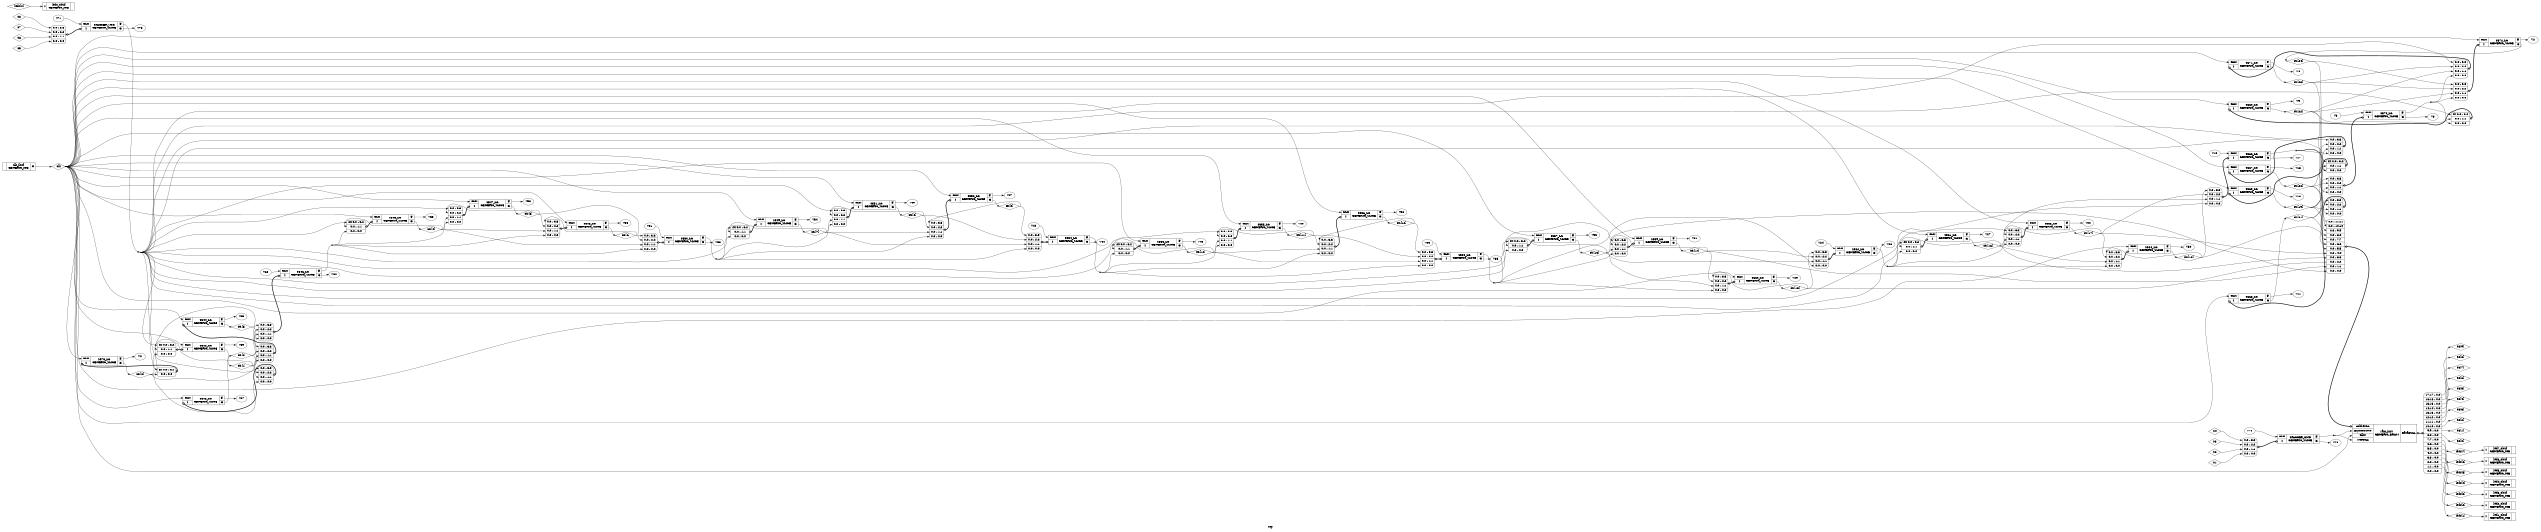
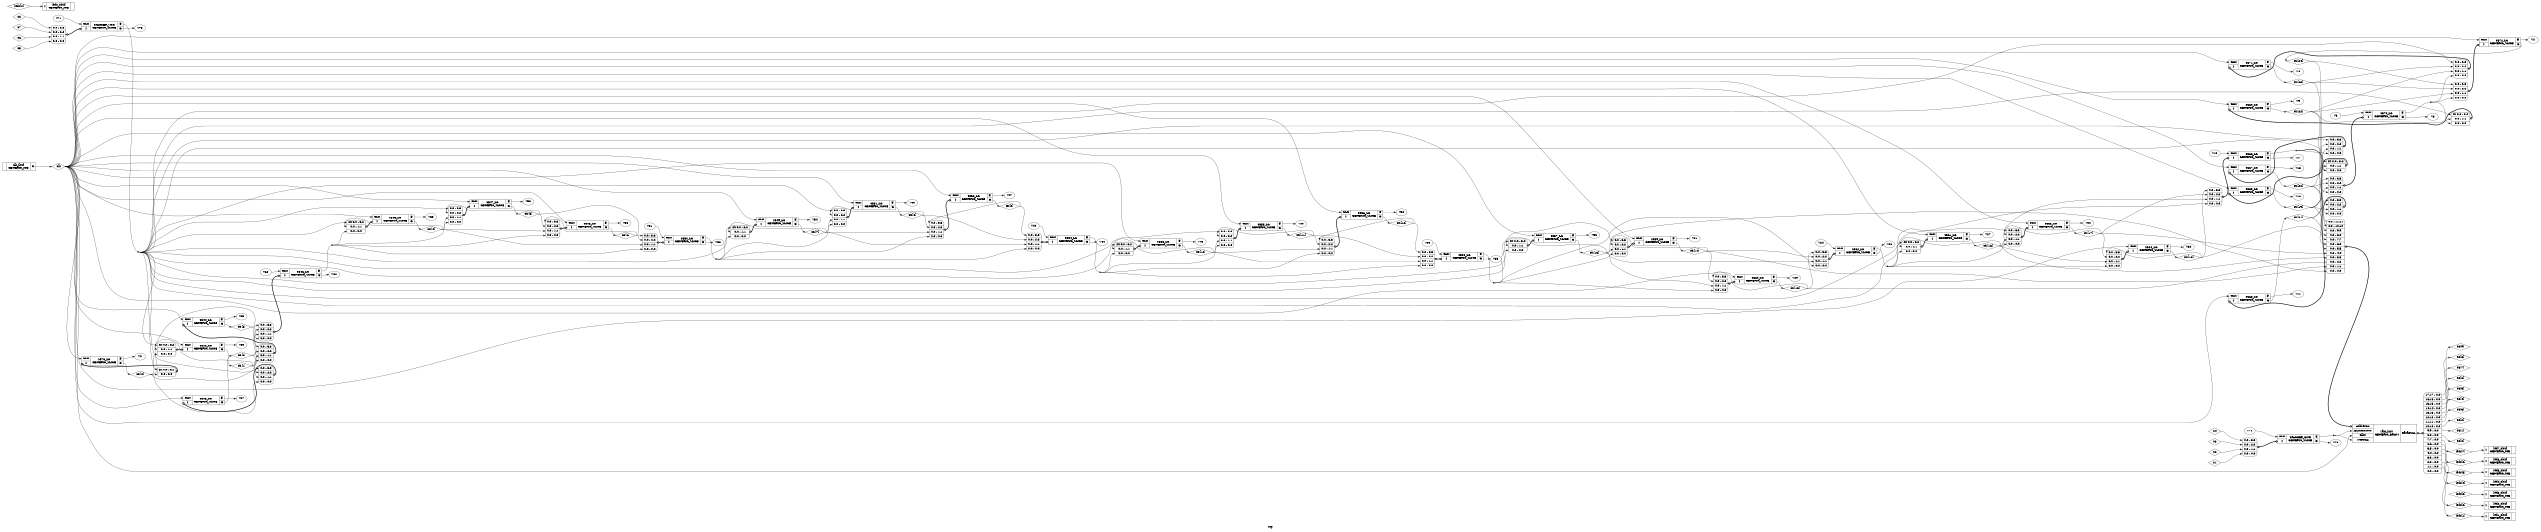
(2447, 470) -> none
